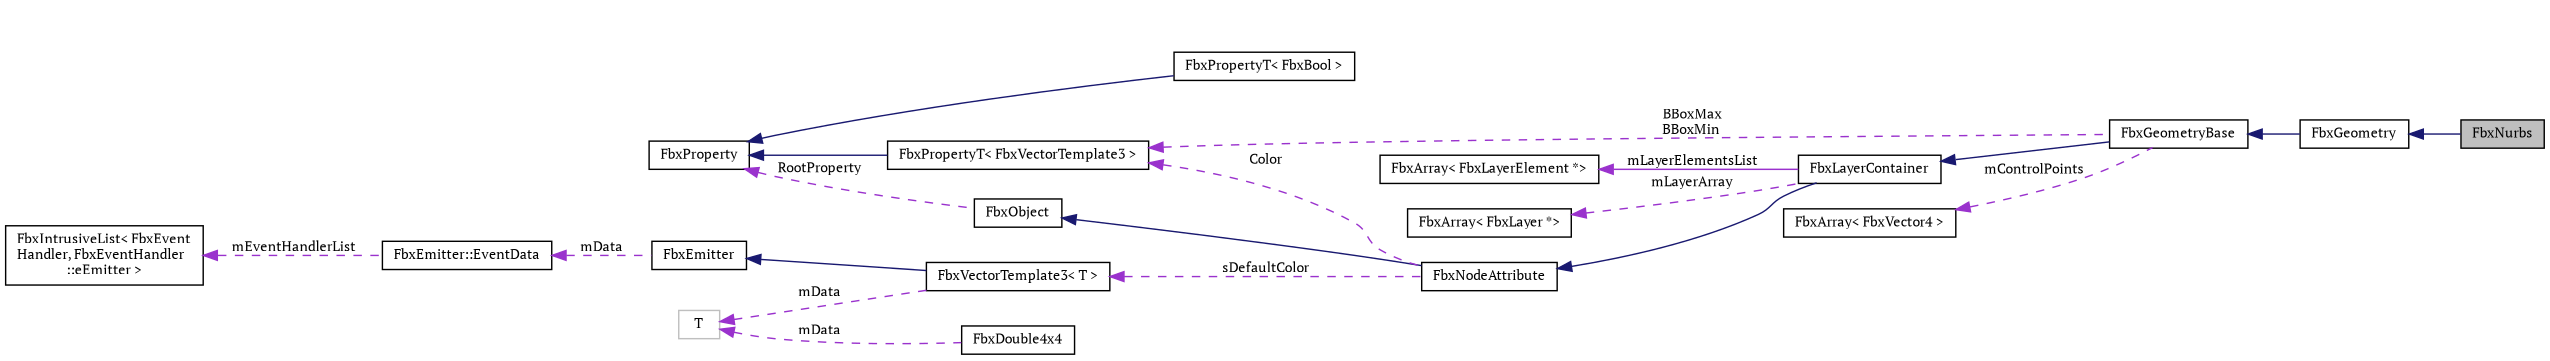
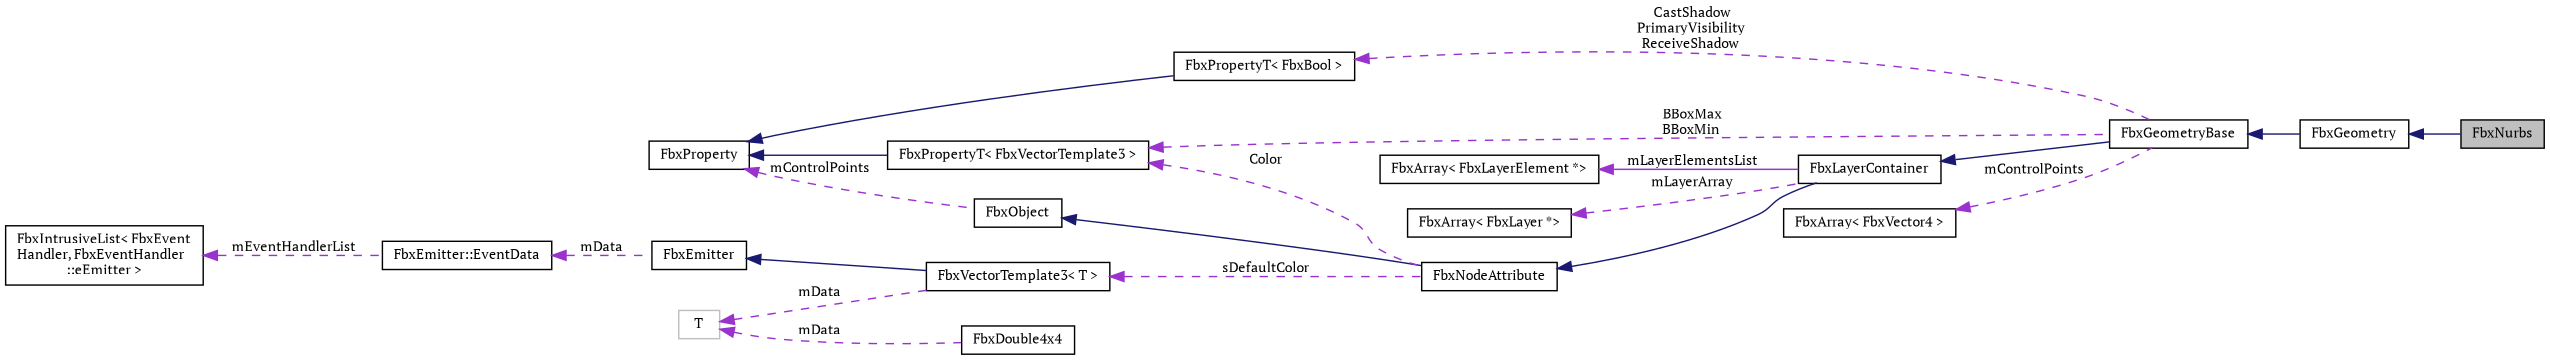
none -> (1764, 56)
(818, 169) -> (818, 169)
